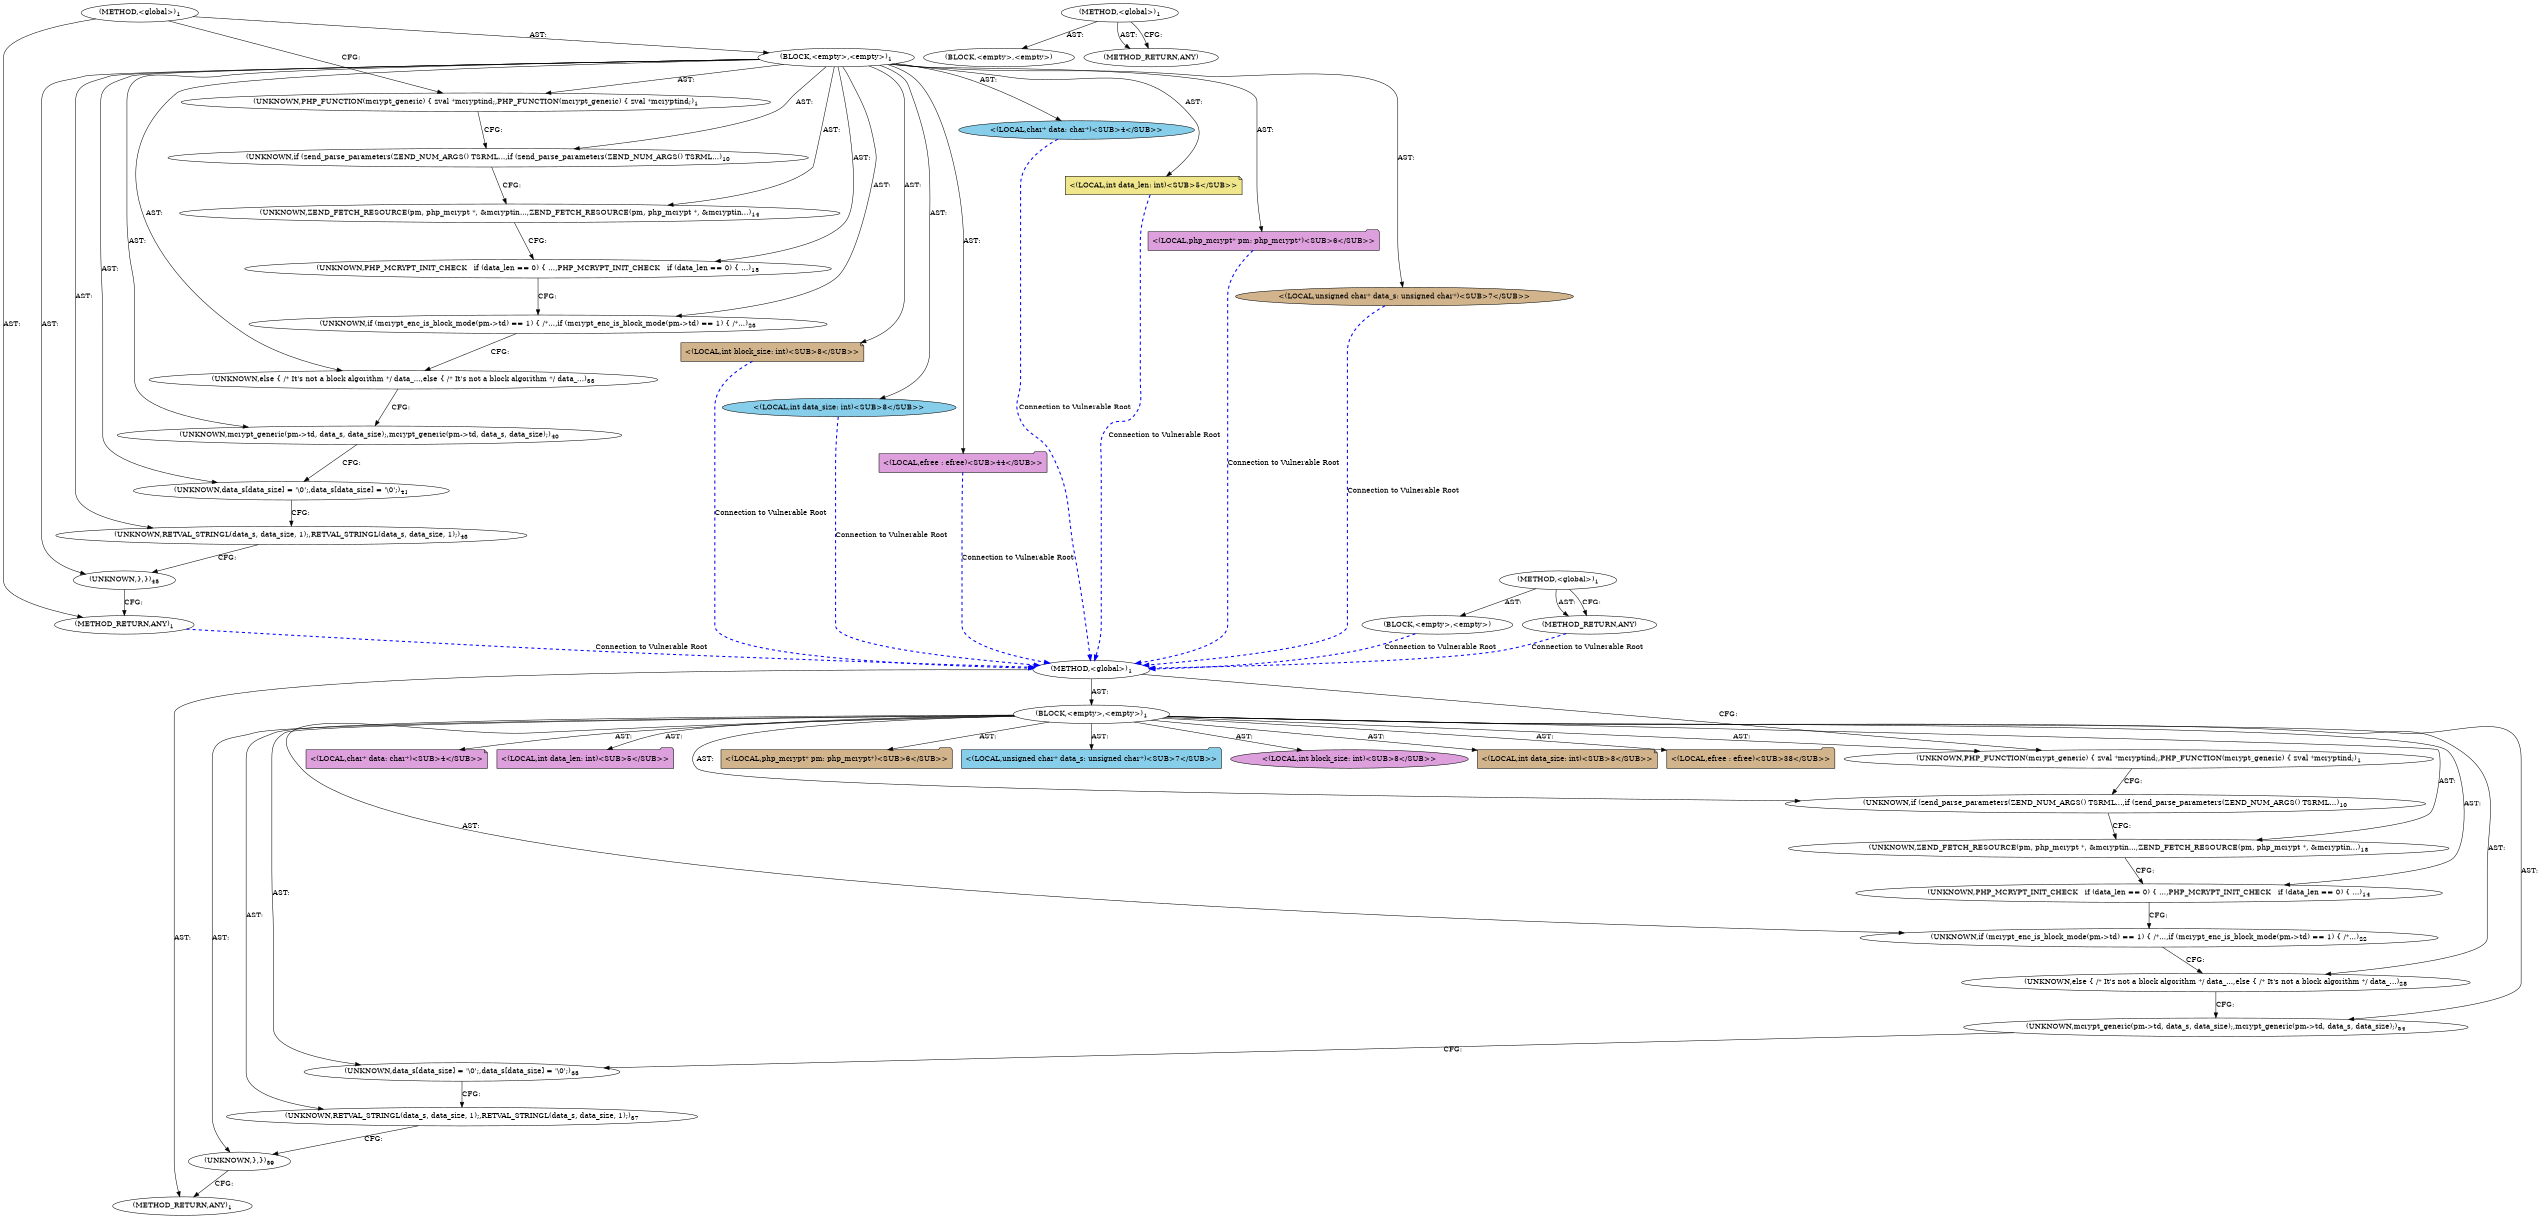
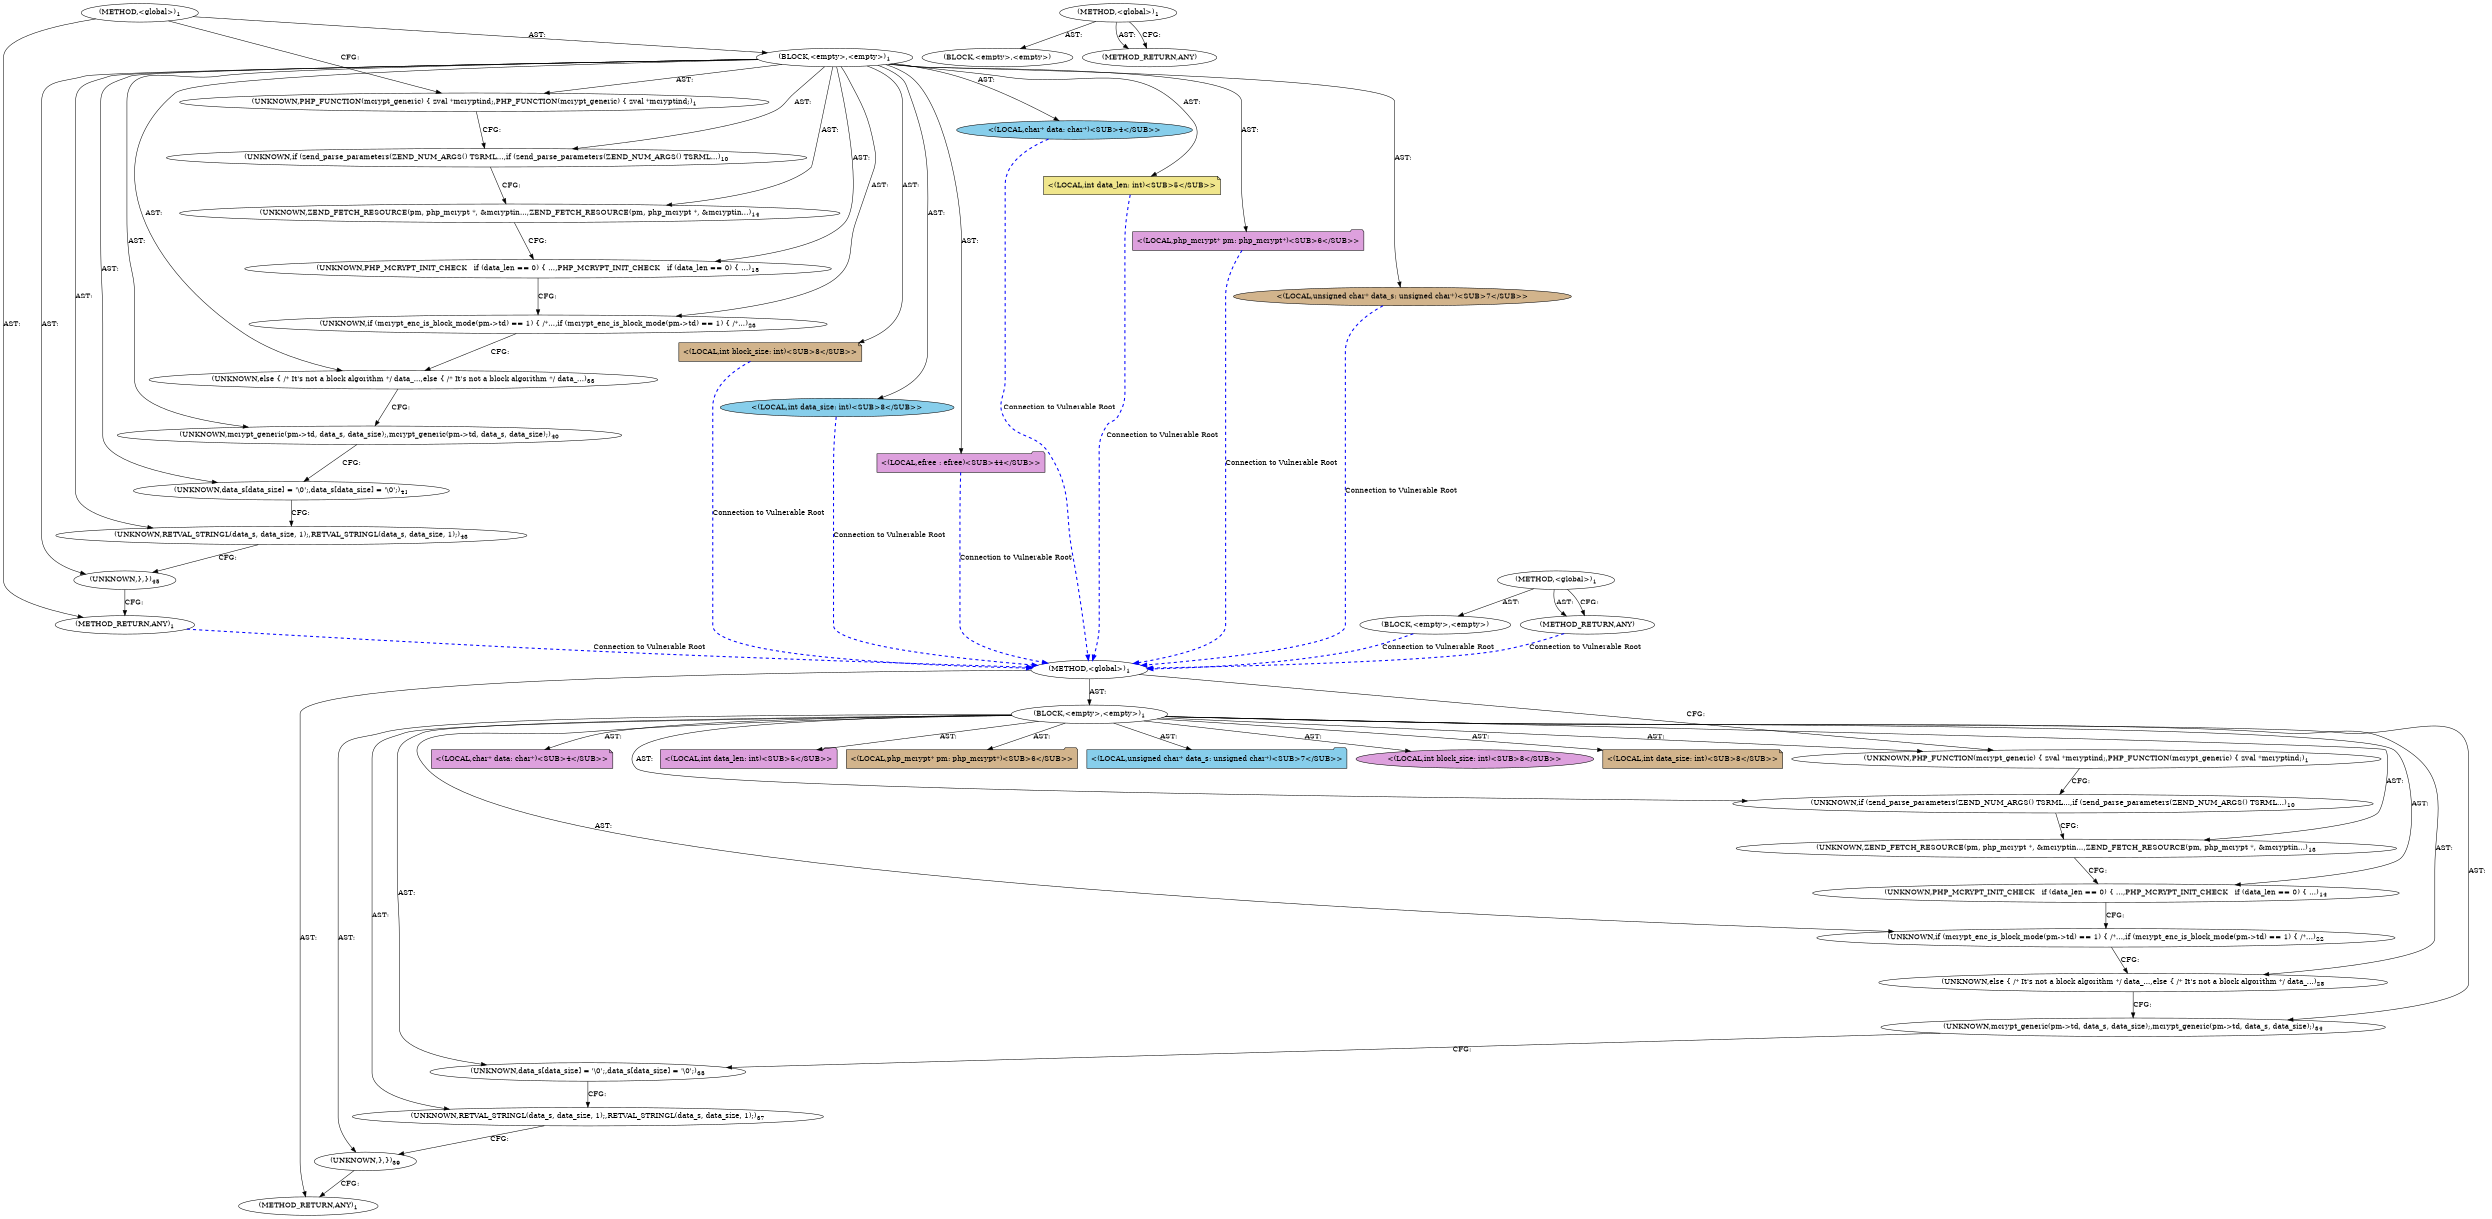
(1751, 759) -> none
